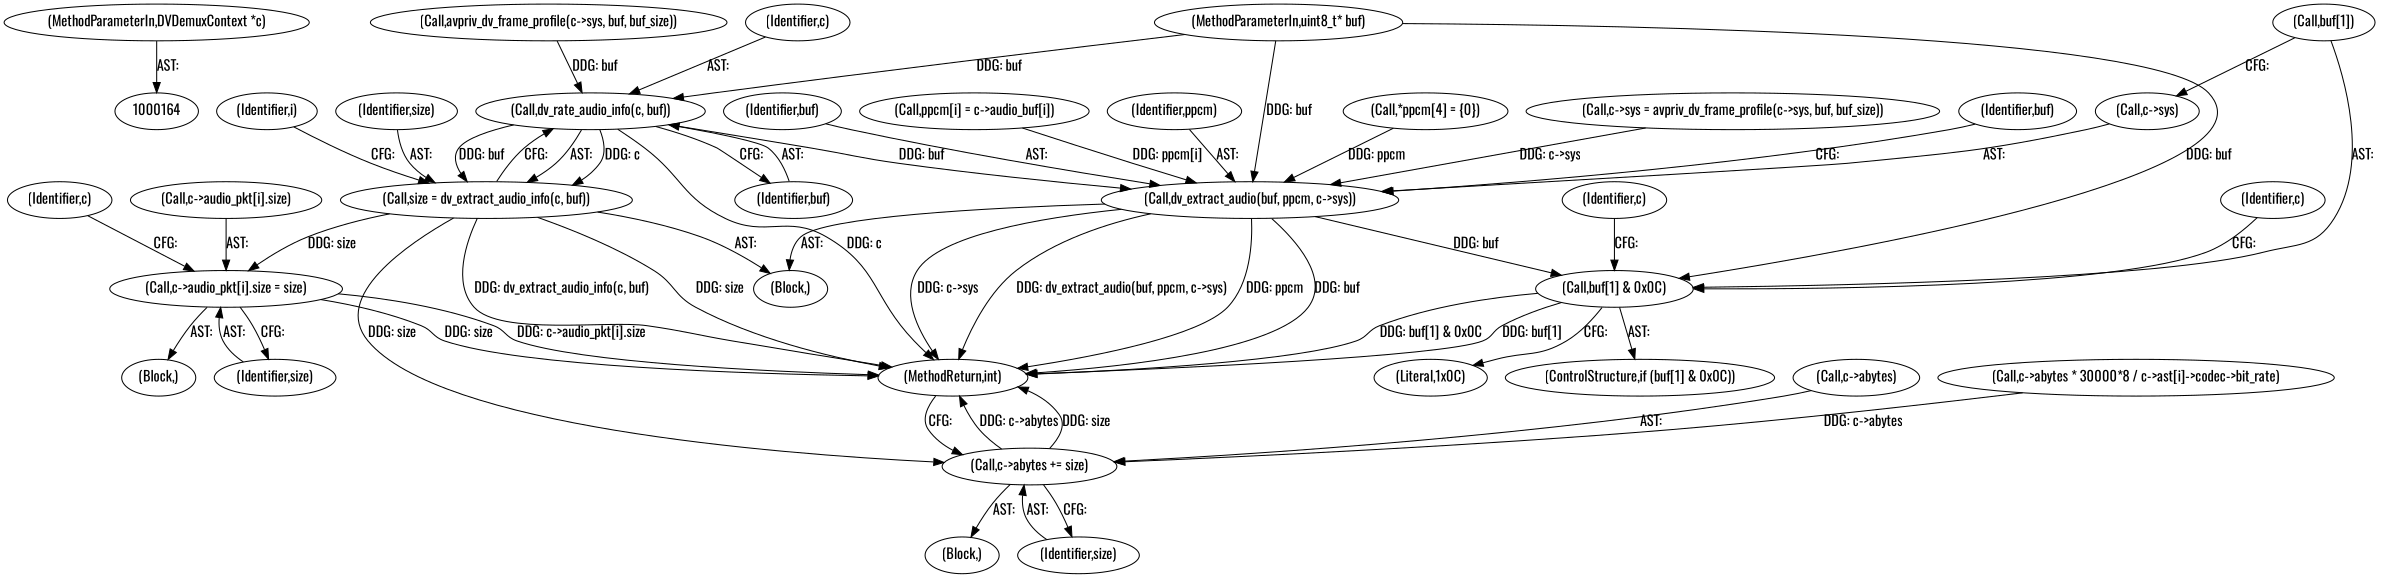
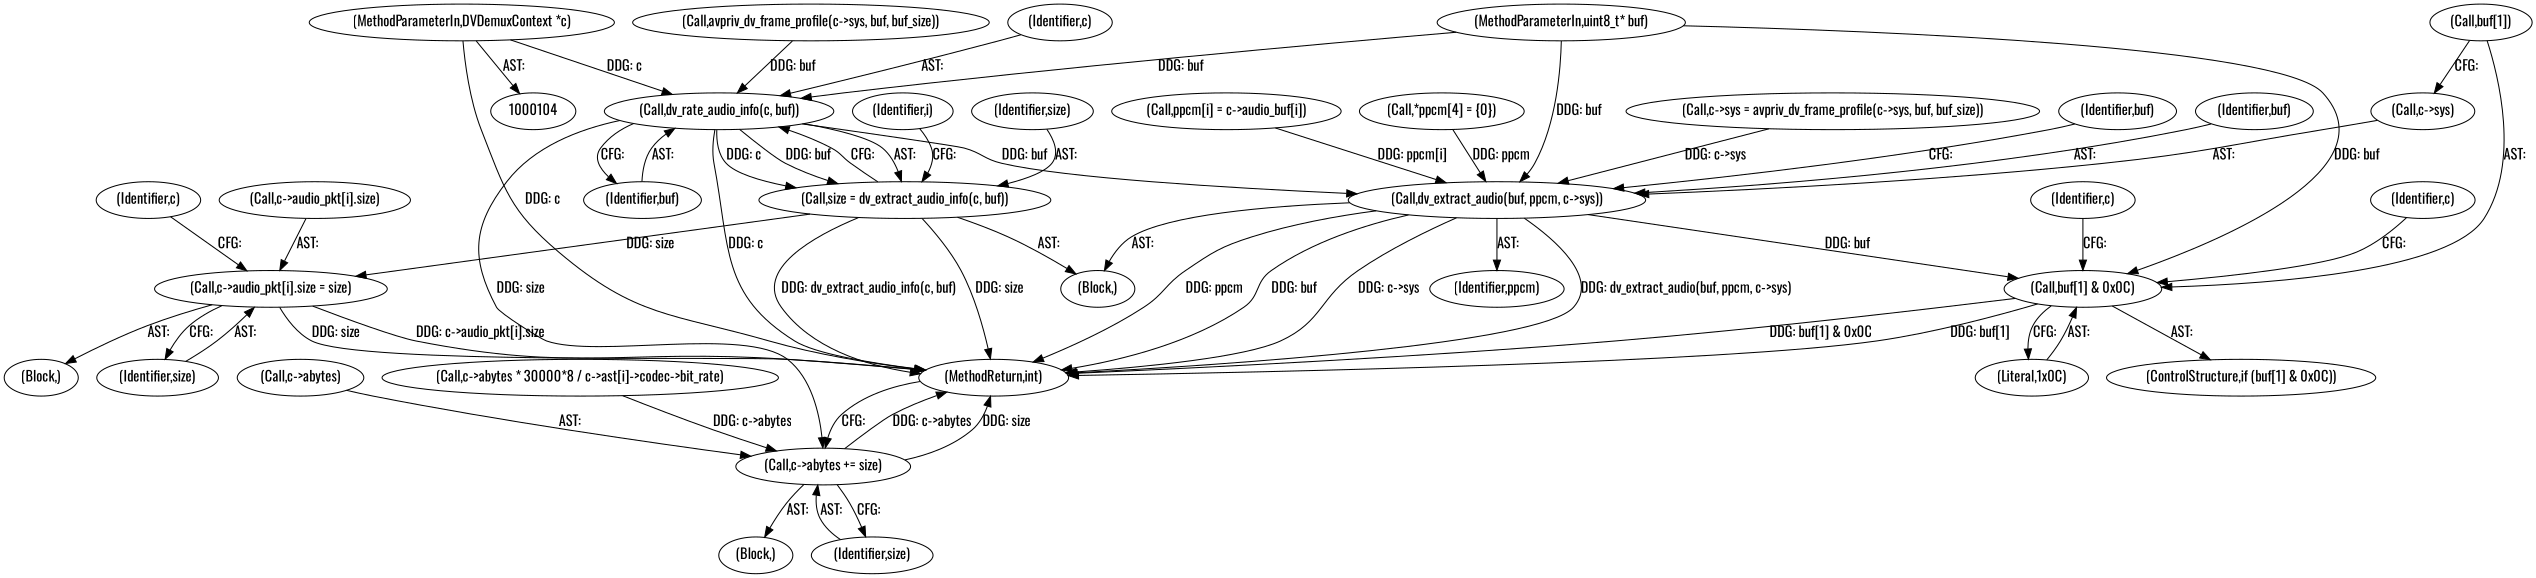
none -> (587, 66)
(157, 111) -> (533, 111)
(1209, 152) -> (1497, 239)
none -> (616, 293)
none -> (2061, 339)
(559, 419) -> (549, 341)
